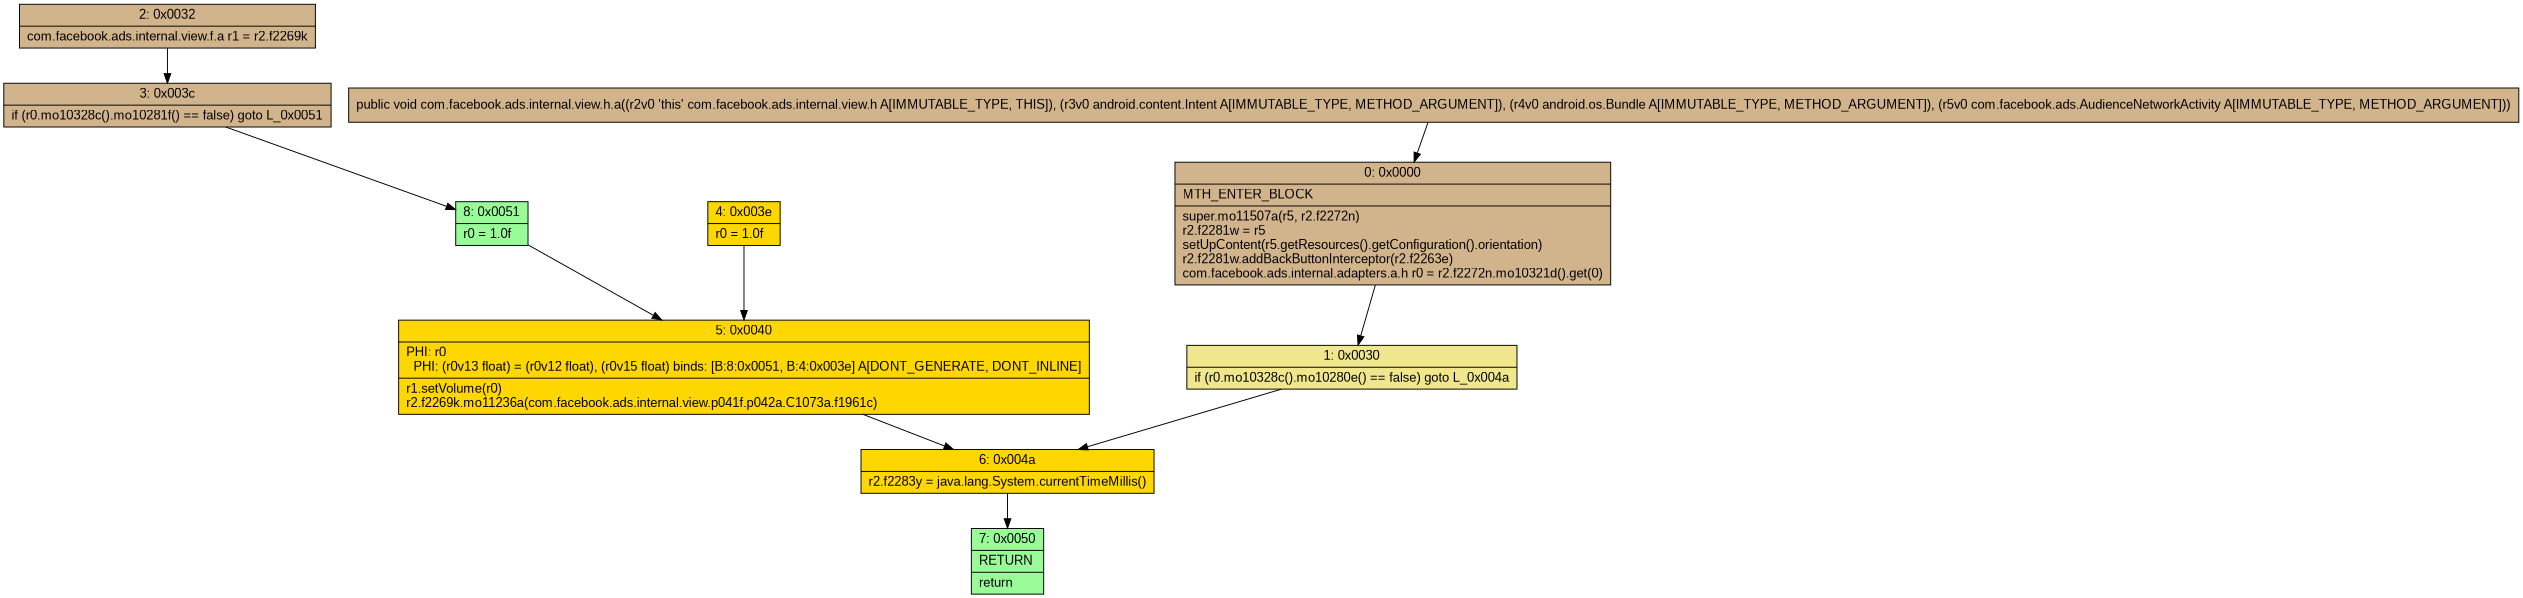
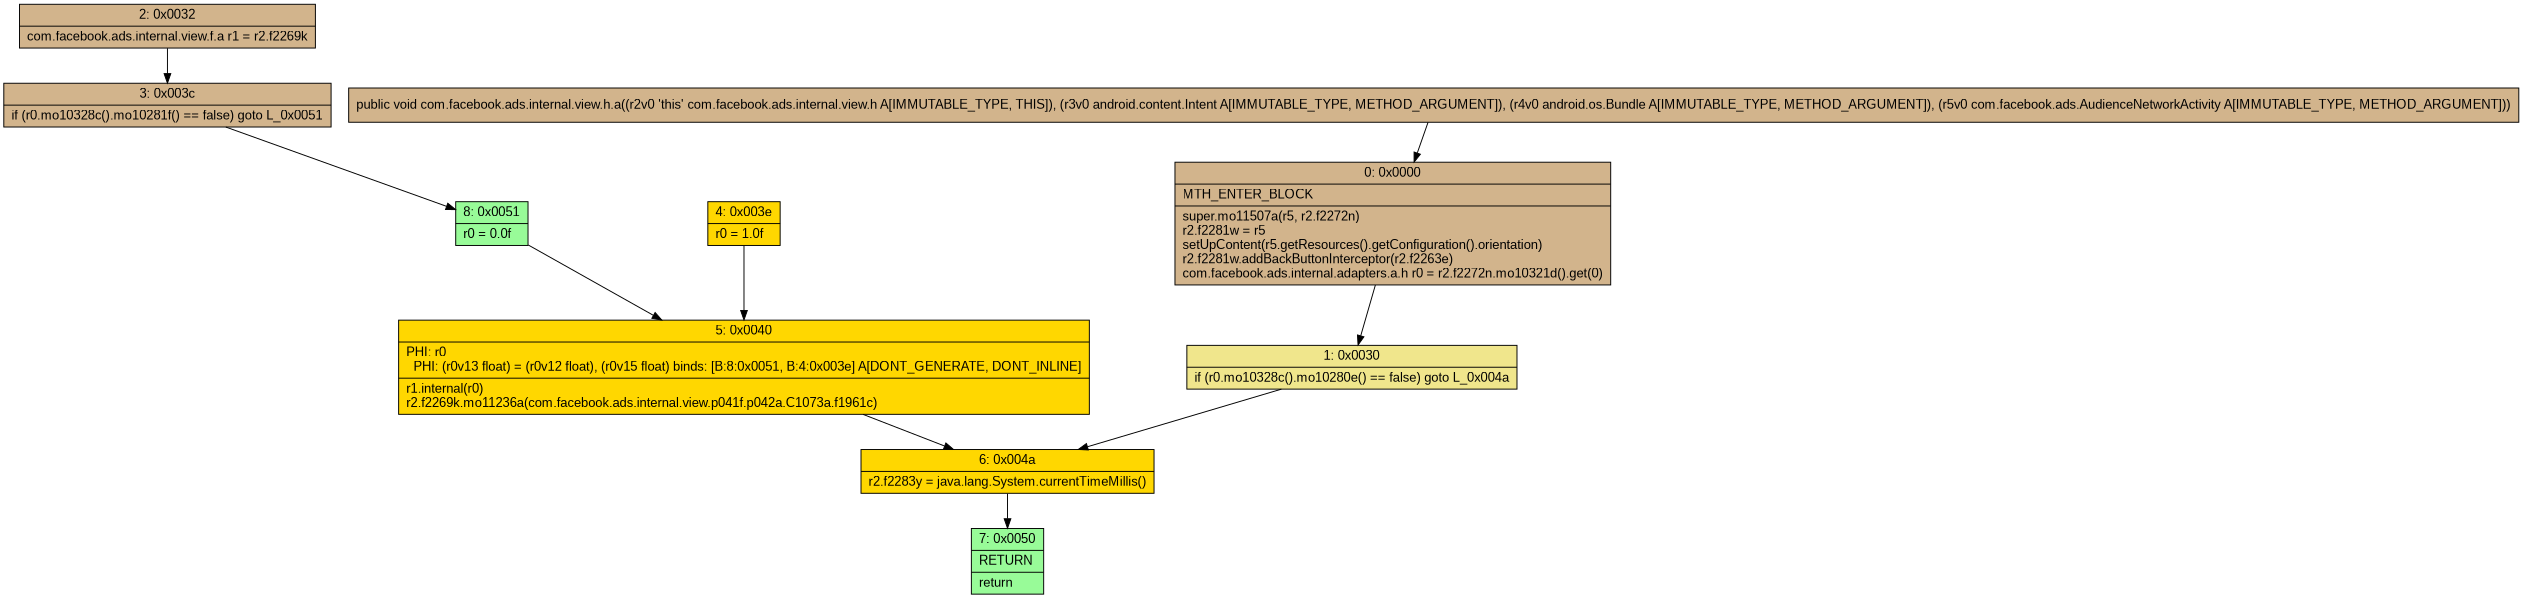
(488, 234) -> (488, 234)
(454, 389) -> (445, 389)
